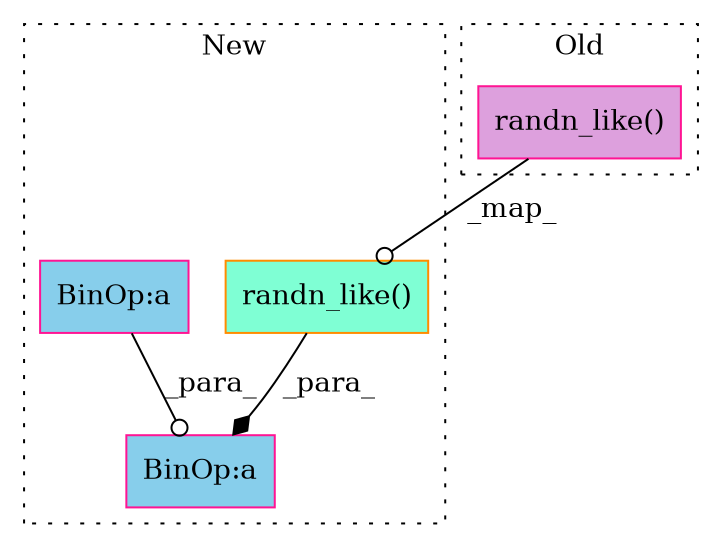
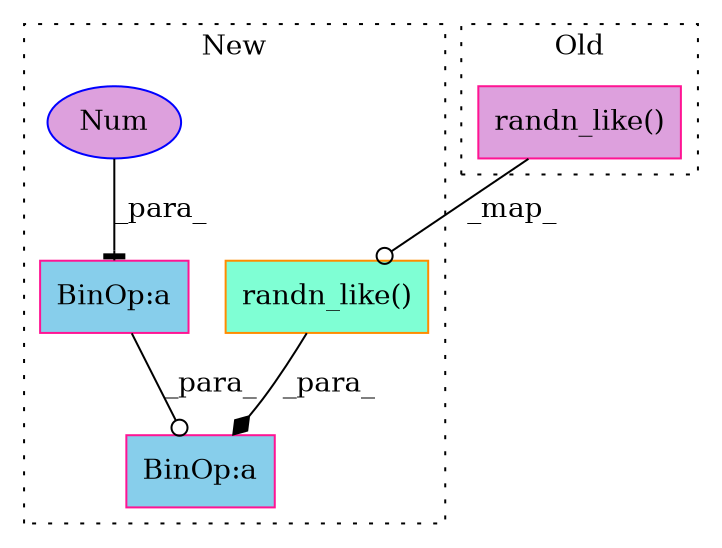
none -> (114, 122)
